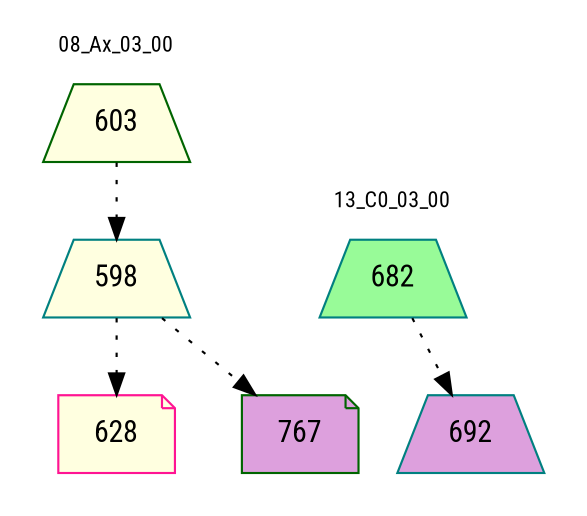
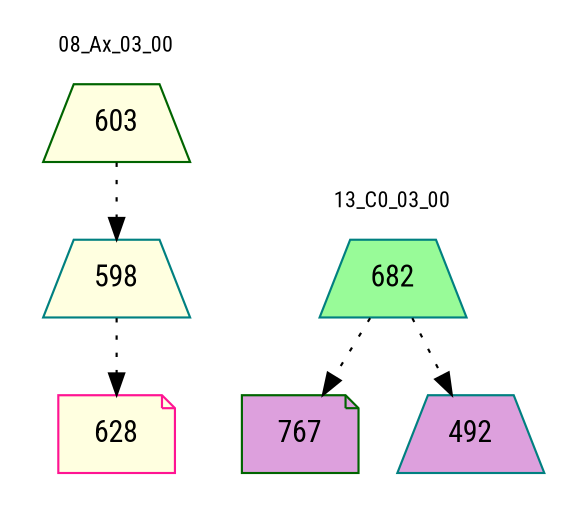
(193, 343) -> (352, 347)
(471, 434) -> (471, 434)
